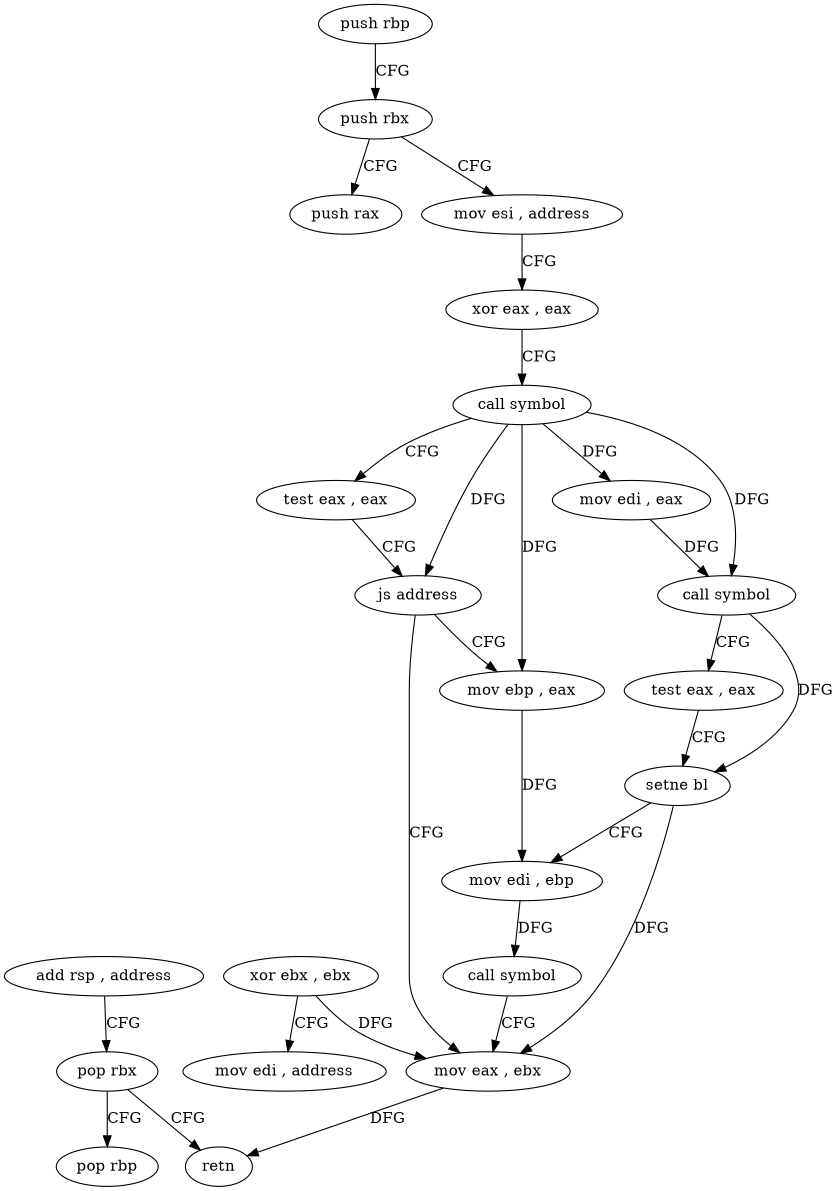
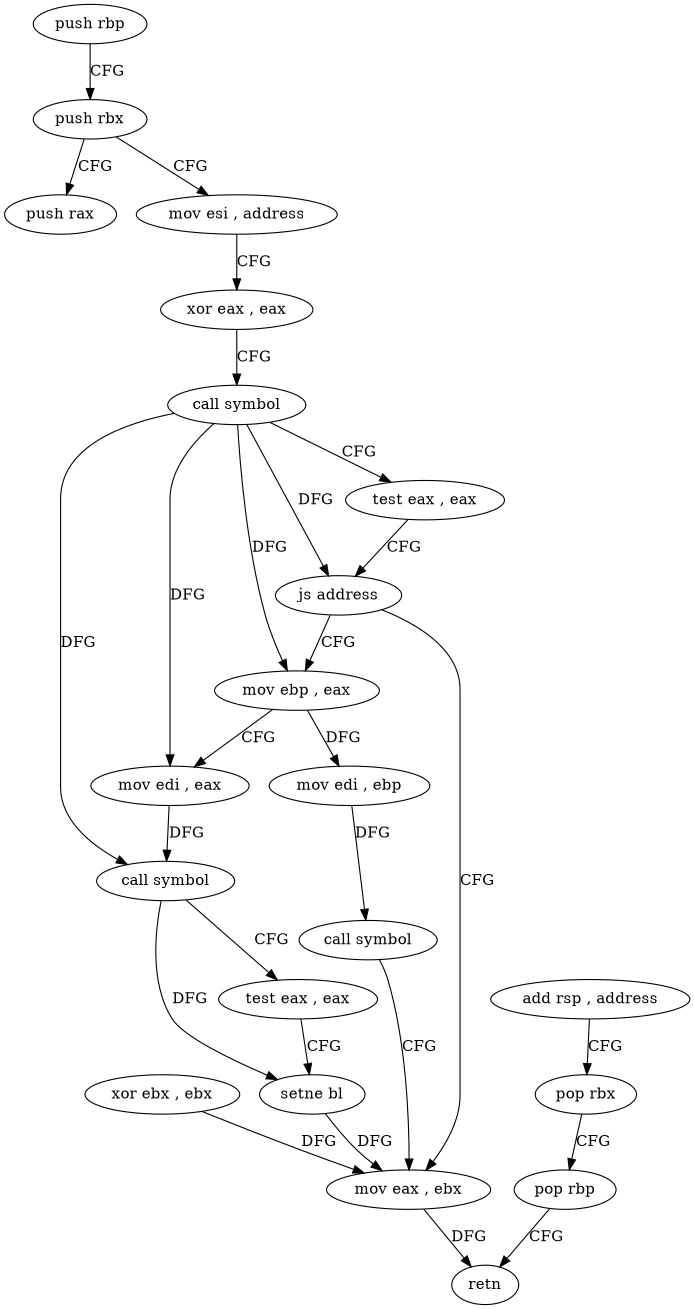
none -> (238, 735)
(606, 830) -> none
(285, 1071) -> none
(160, 1116) -> (528, 1233)
